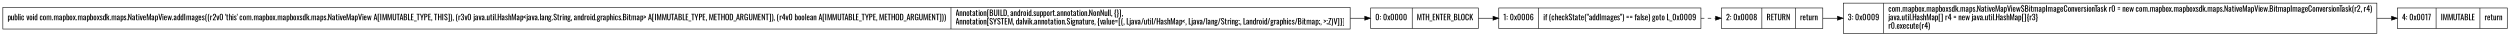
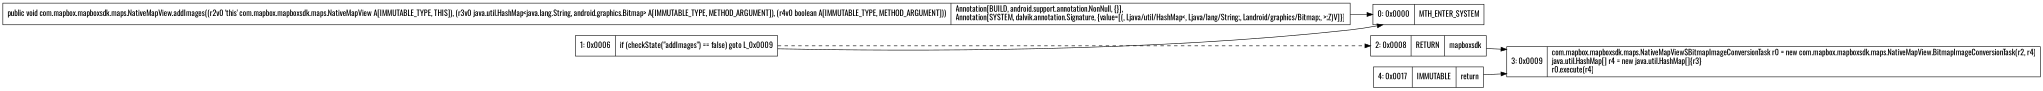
(1445, 18) -> (1449, 14)
(1486, 18) -> (988, 49)
(1809, 18) -> (1465, 46)
(2384, 18) -> (1492, 74)
